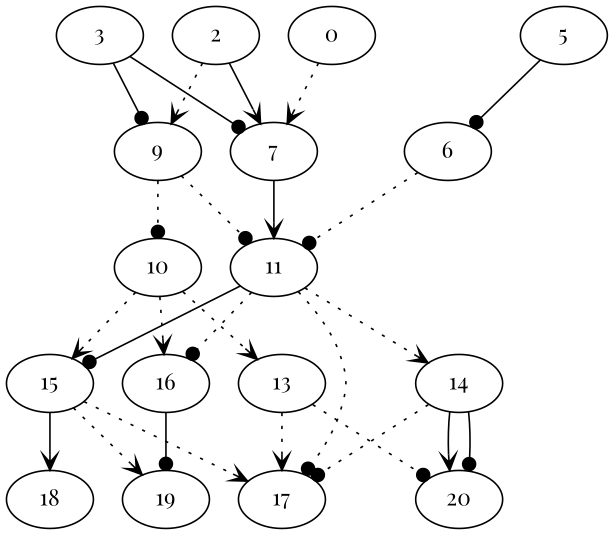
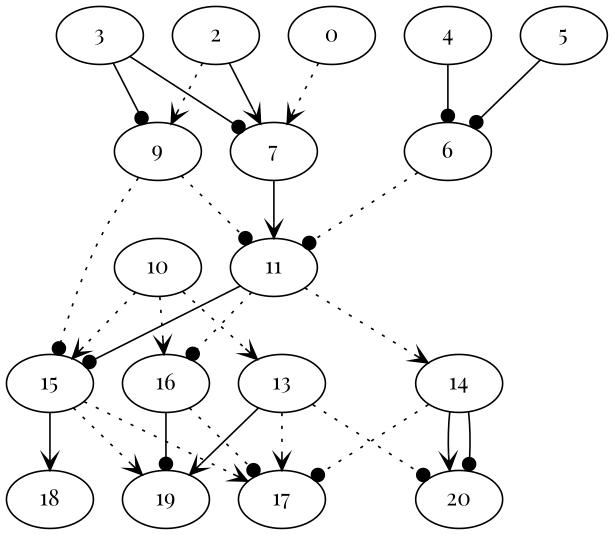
none -> (448, 35)
(158, 203) -> (92, 256)
(345, 375) -> (216, 434)
none -> (231, 434)
